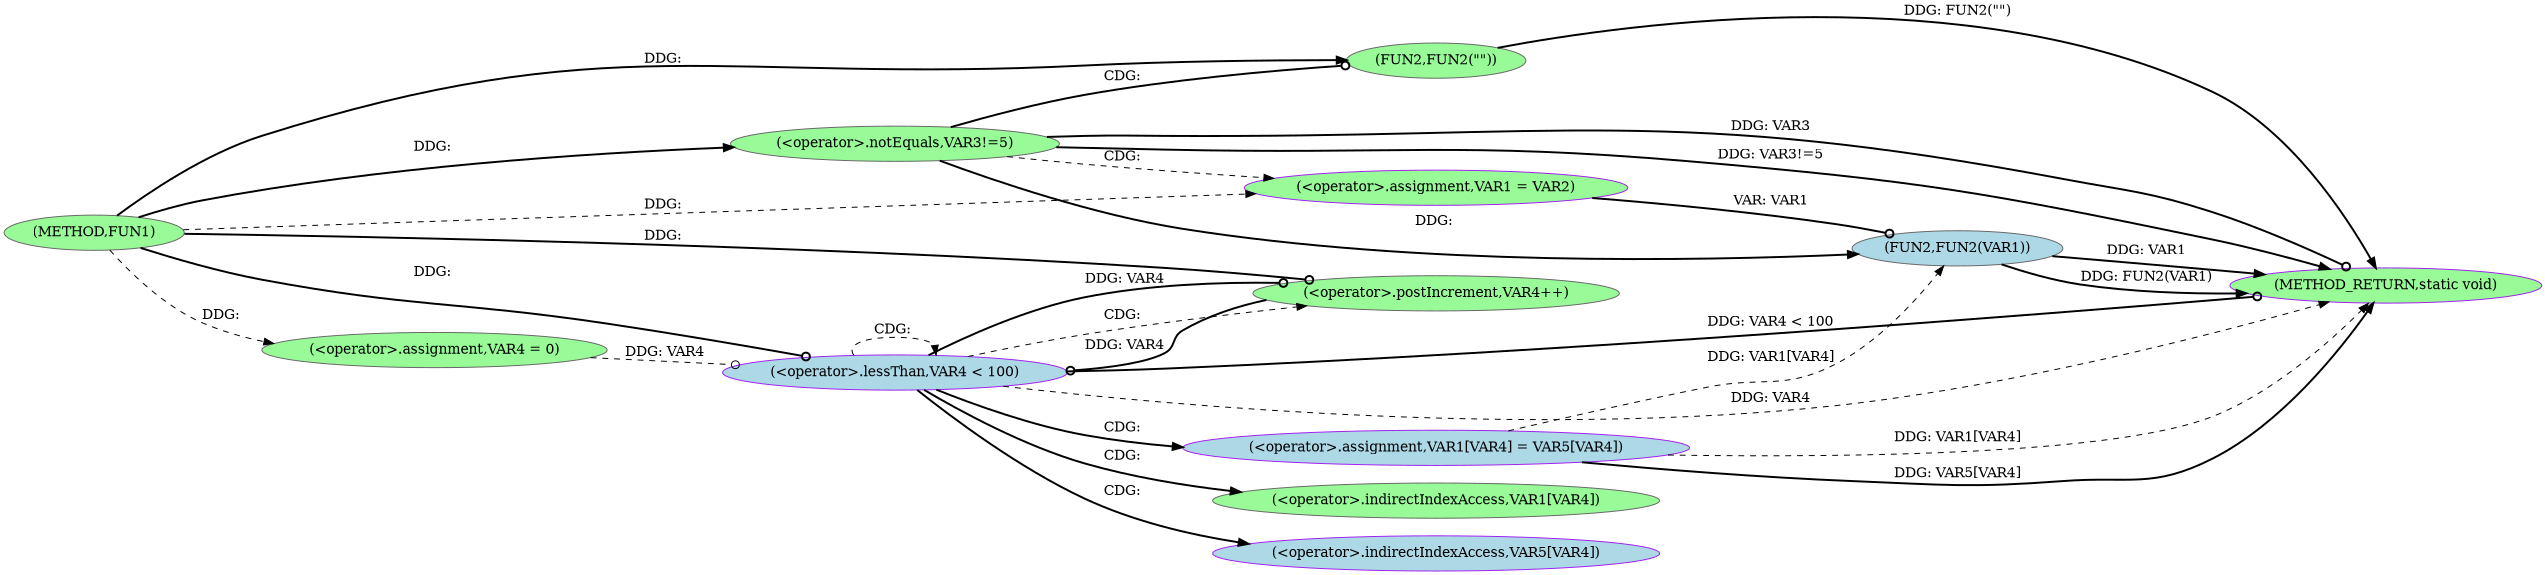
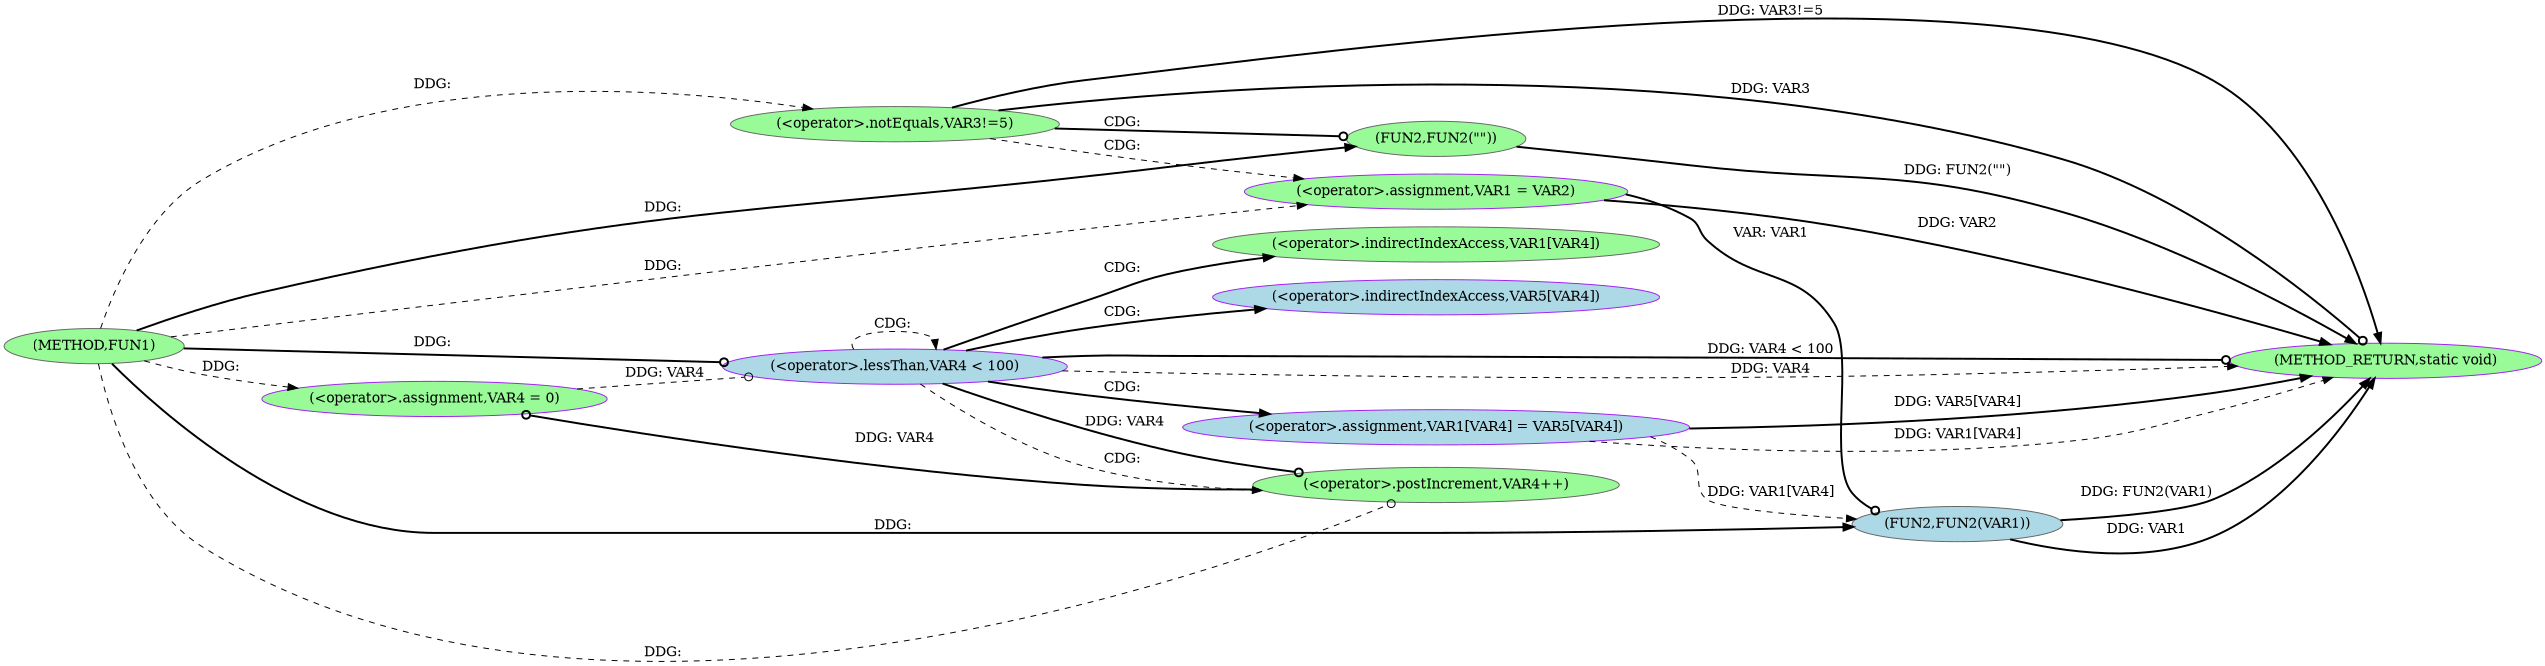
(429, 168) -> (405, 108)
(745, 248) -> (688, 660)
(1388, 251) -> (953, 533)
none -> (1966, 251)
(1173, 343) -> (893, 467)
(434, 350) -> (434, 399)
